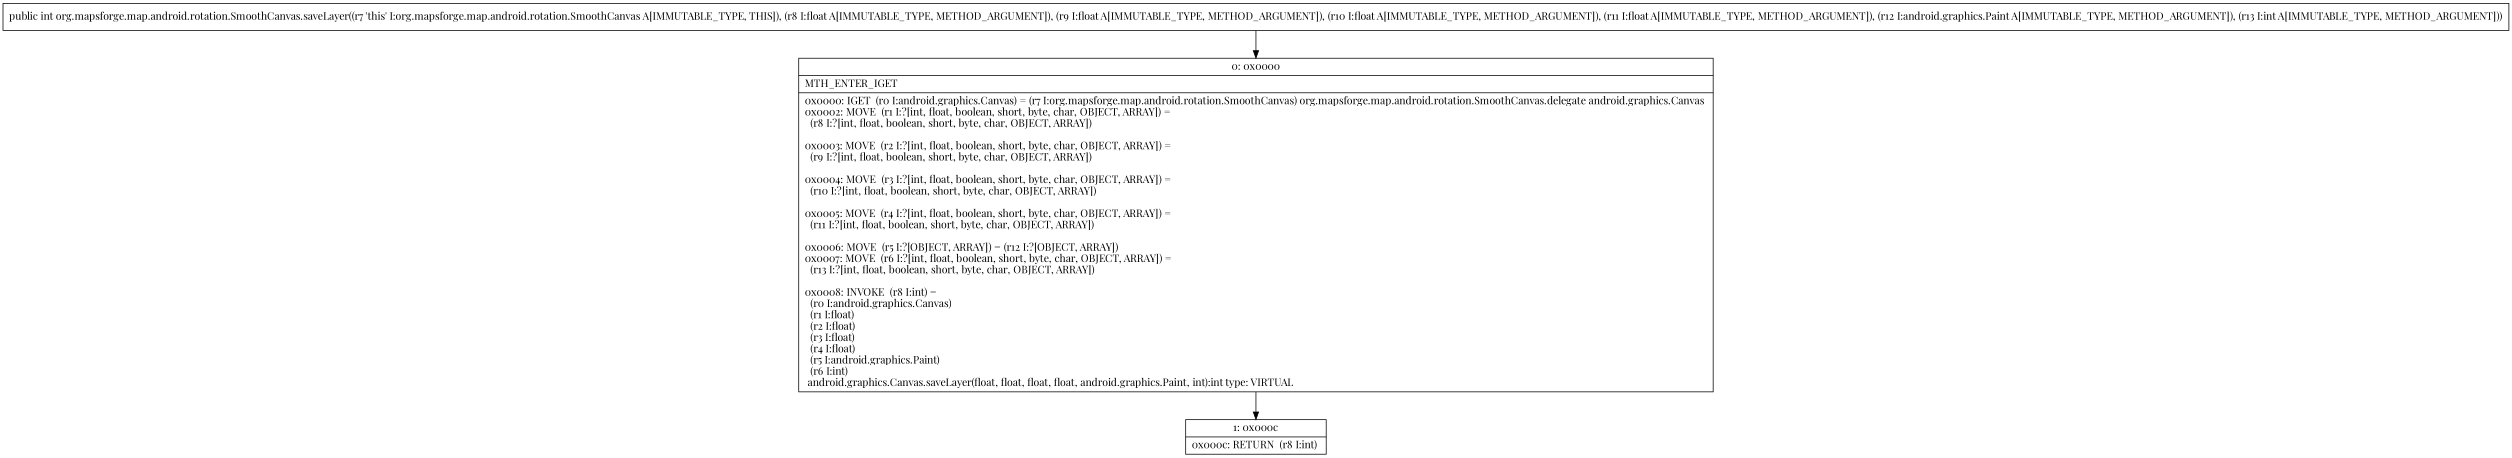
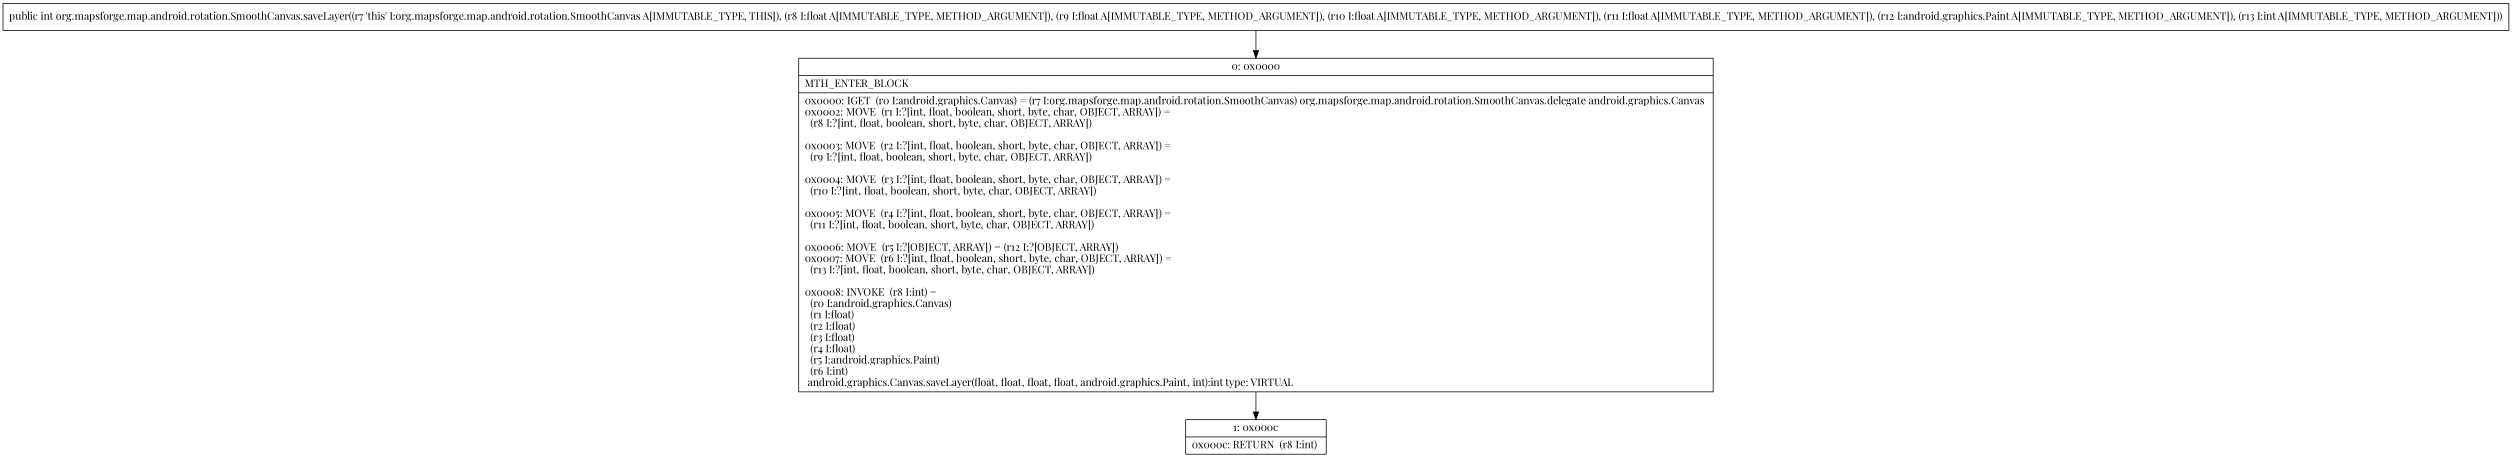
(851, 84) -> (857, 84)
